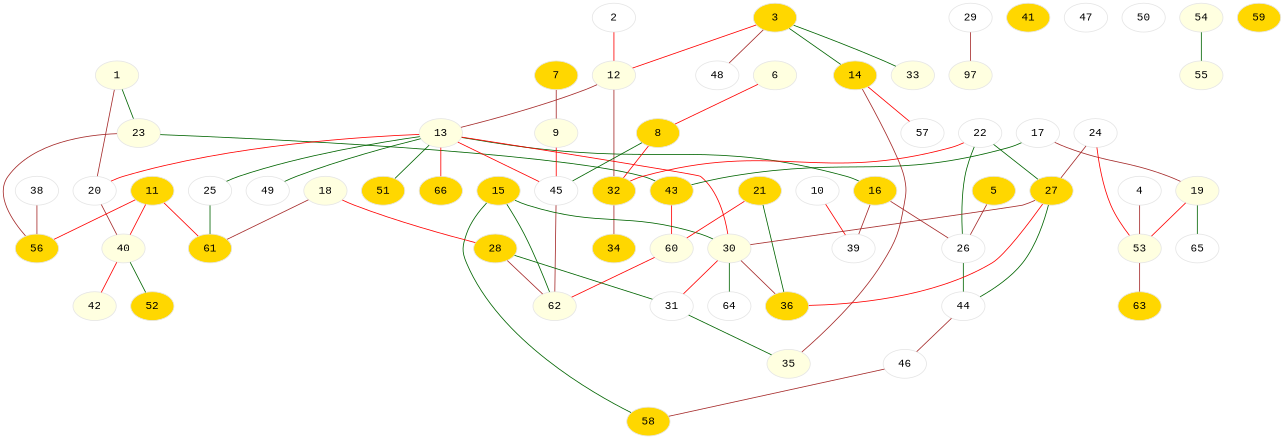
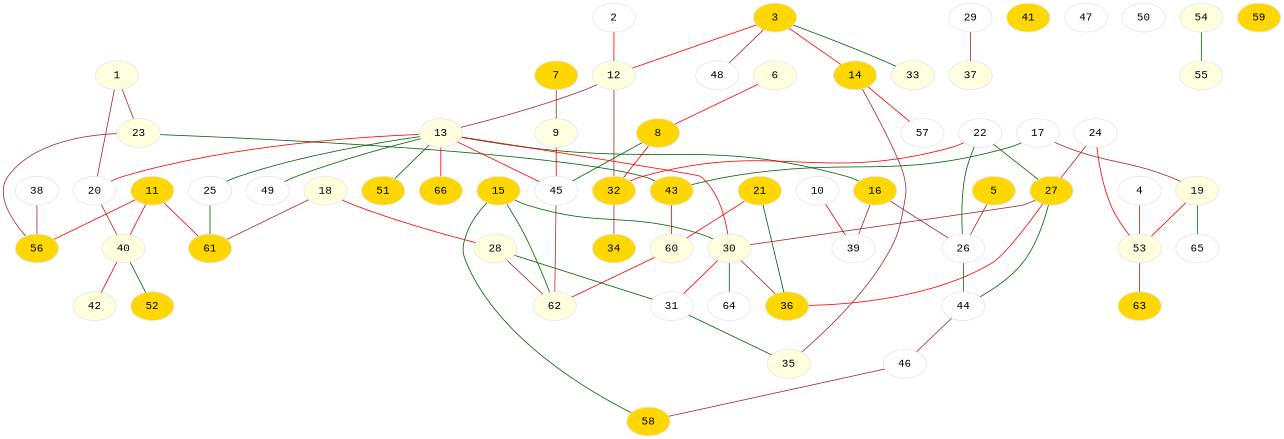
(815, 46) -> (815, 46)
(971, 75) -> (971, 75)
(128, 104) -> (128, 104)
(495, 248) -> (495, 248)
